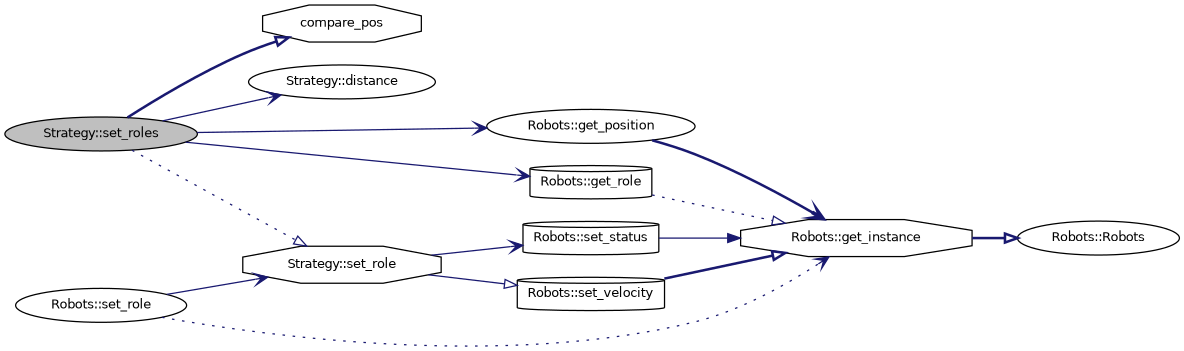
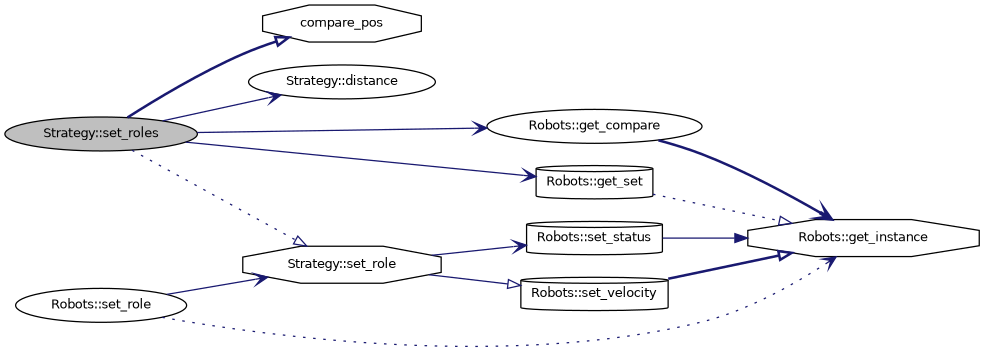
(591, 126) -> (594, 126)
(591, 182) -> (594, 182)
(1098, 238) -> none
